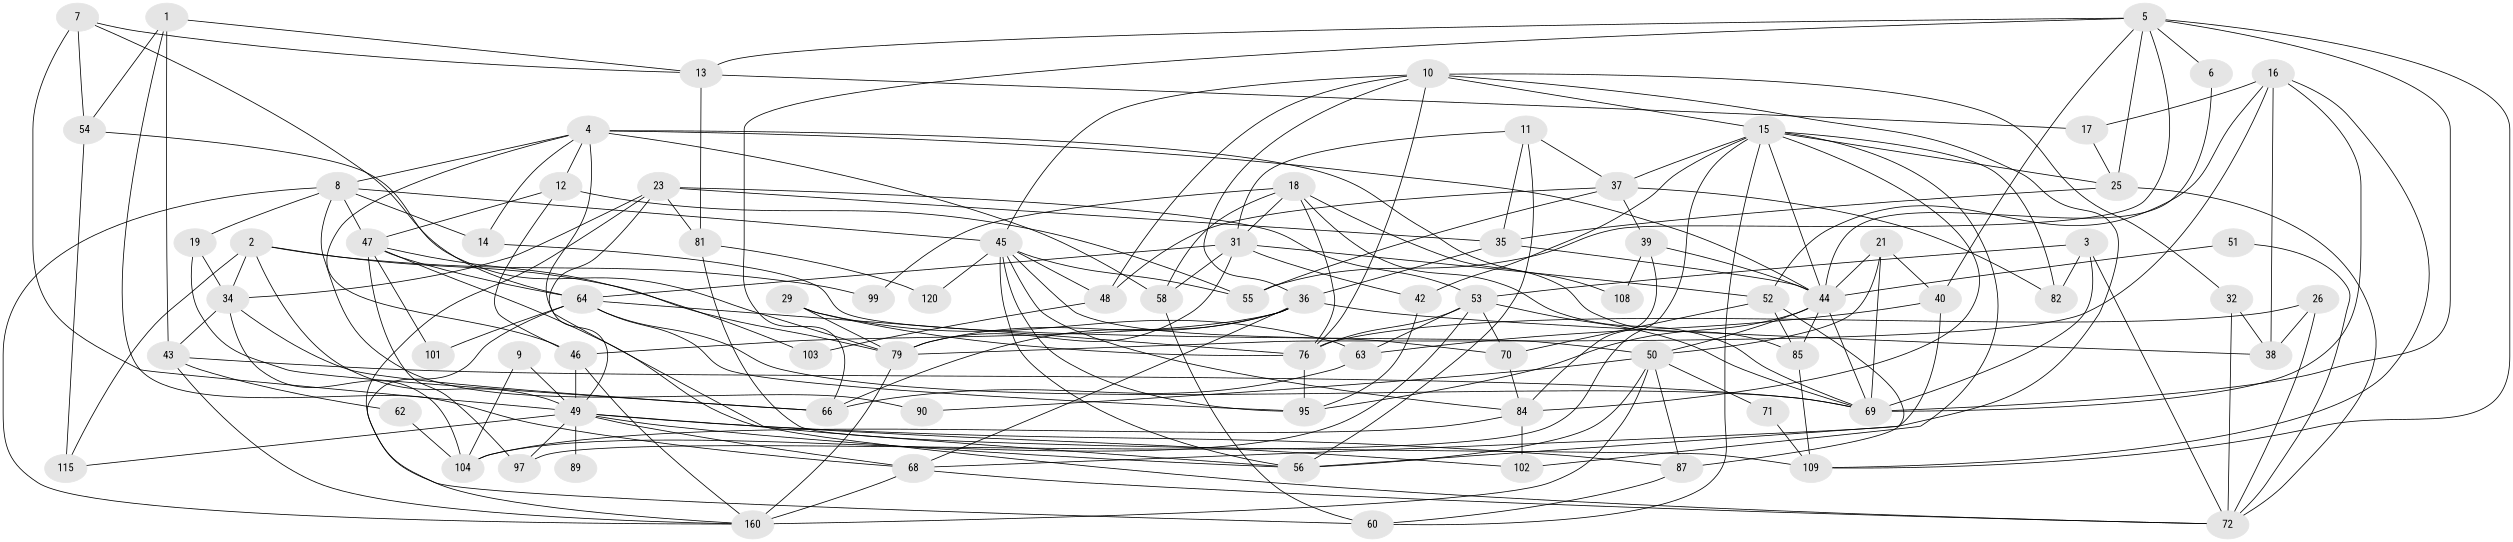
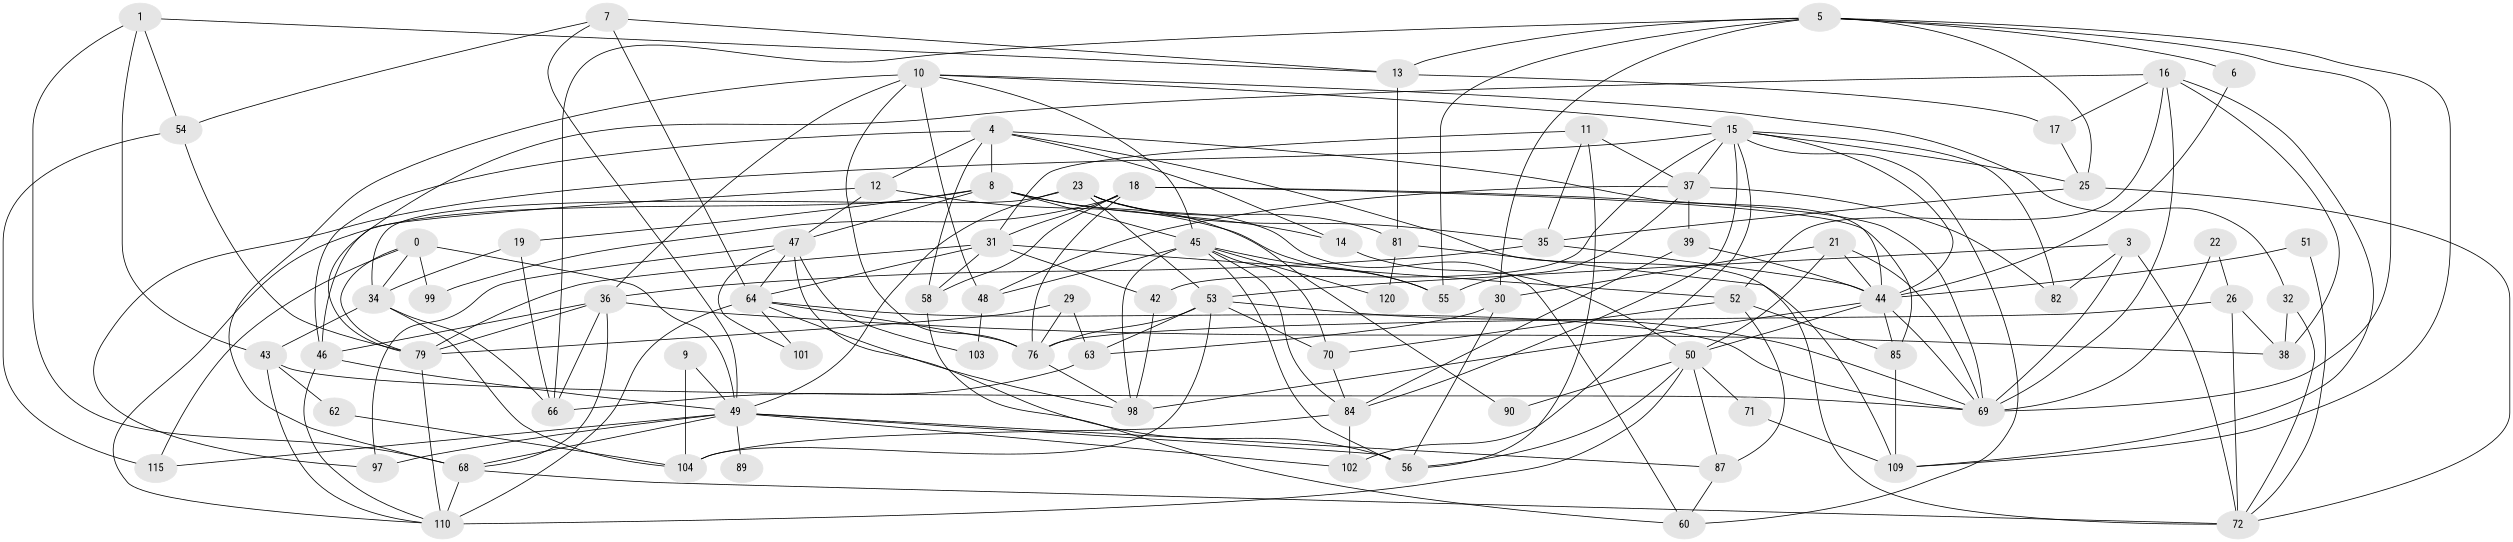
(251, 243) -> (417, 243)
none -> (2215, 243)
(1622, 299) -> none
(1940, 299) -> (1500, 299)
(1304, 412) -> (1133, 412)
(753, 525) -> (443, 525)
